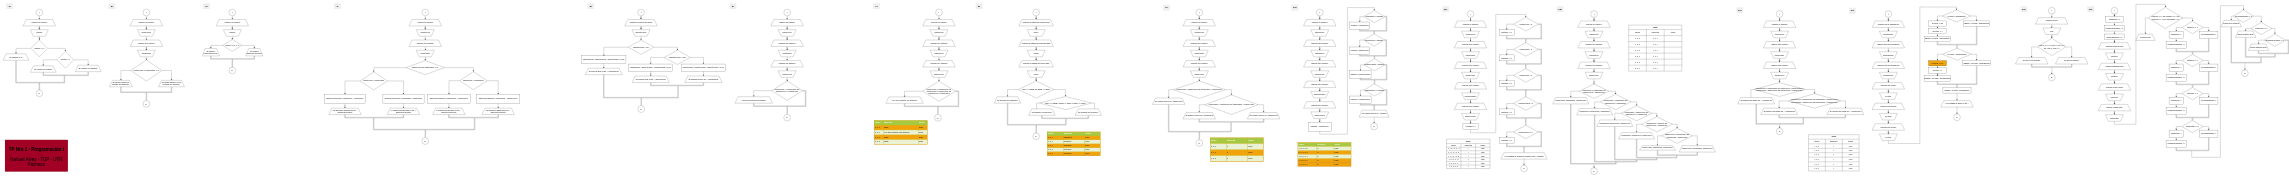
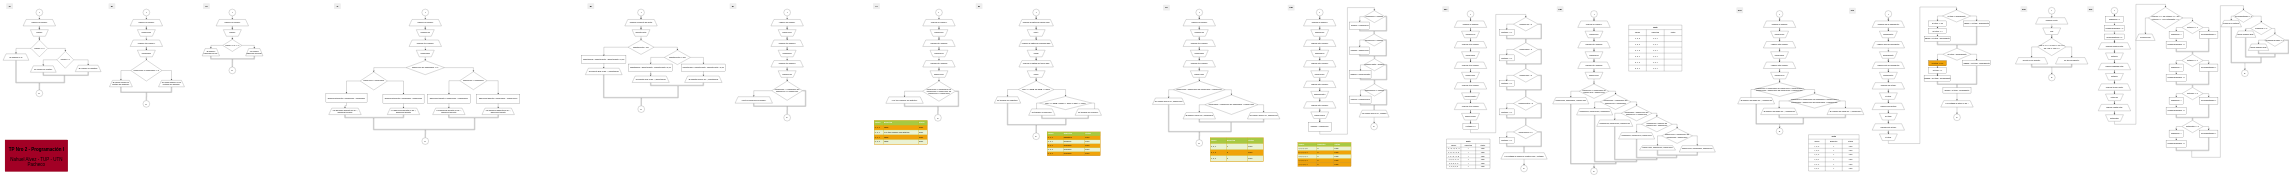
(1295, 8) -> (1291, 8)
(345, 99) -> (346, 98)
